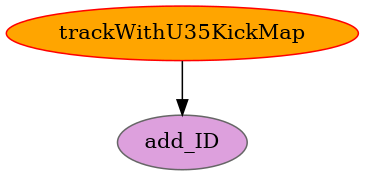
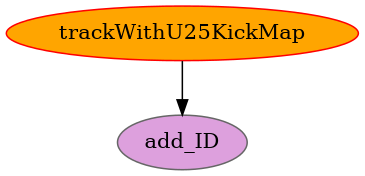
(182, 33) -> (182, 33)
